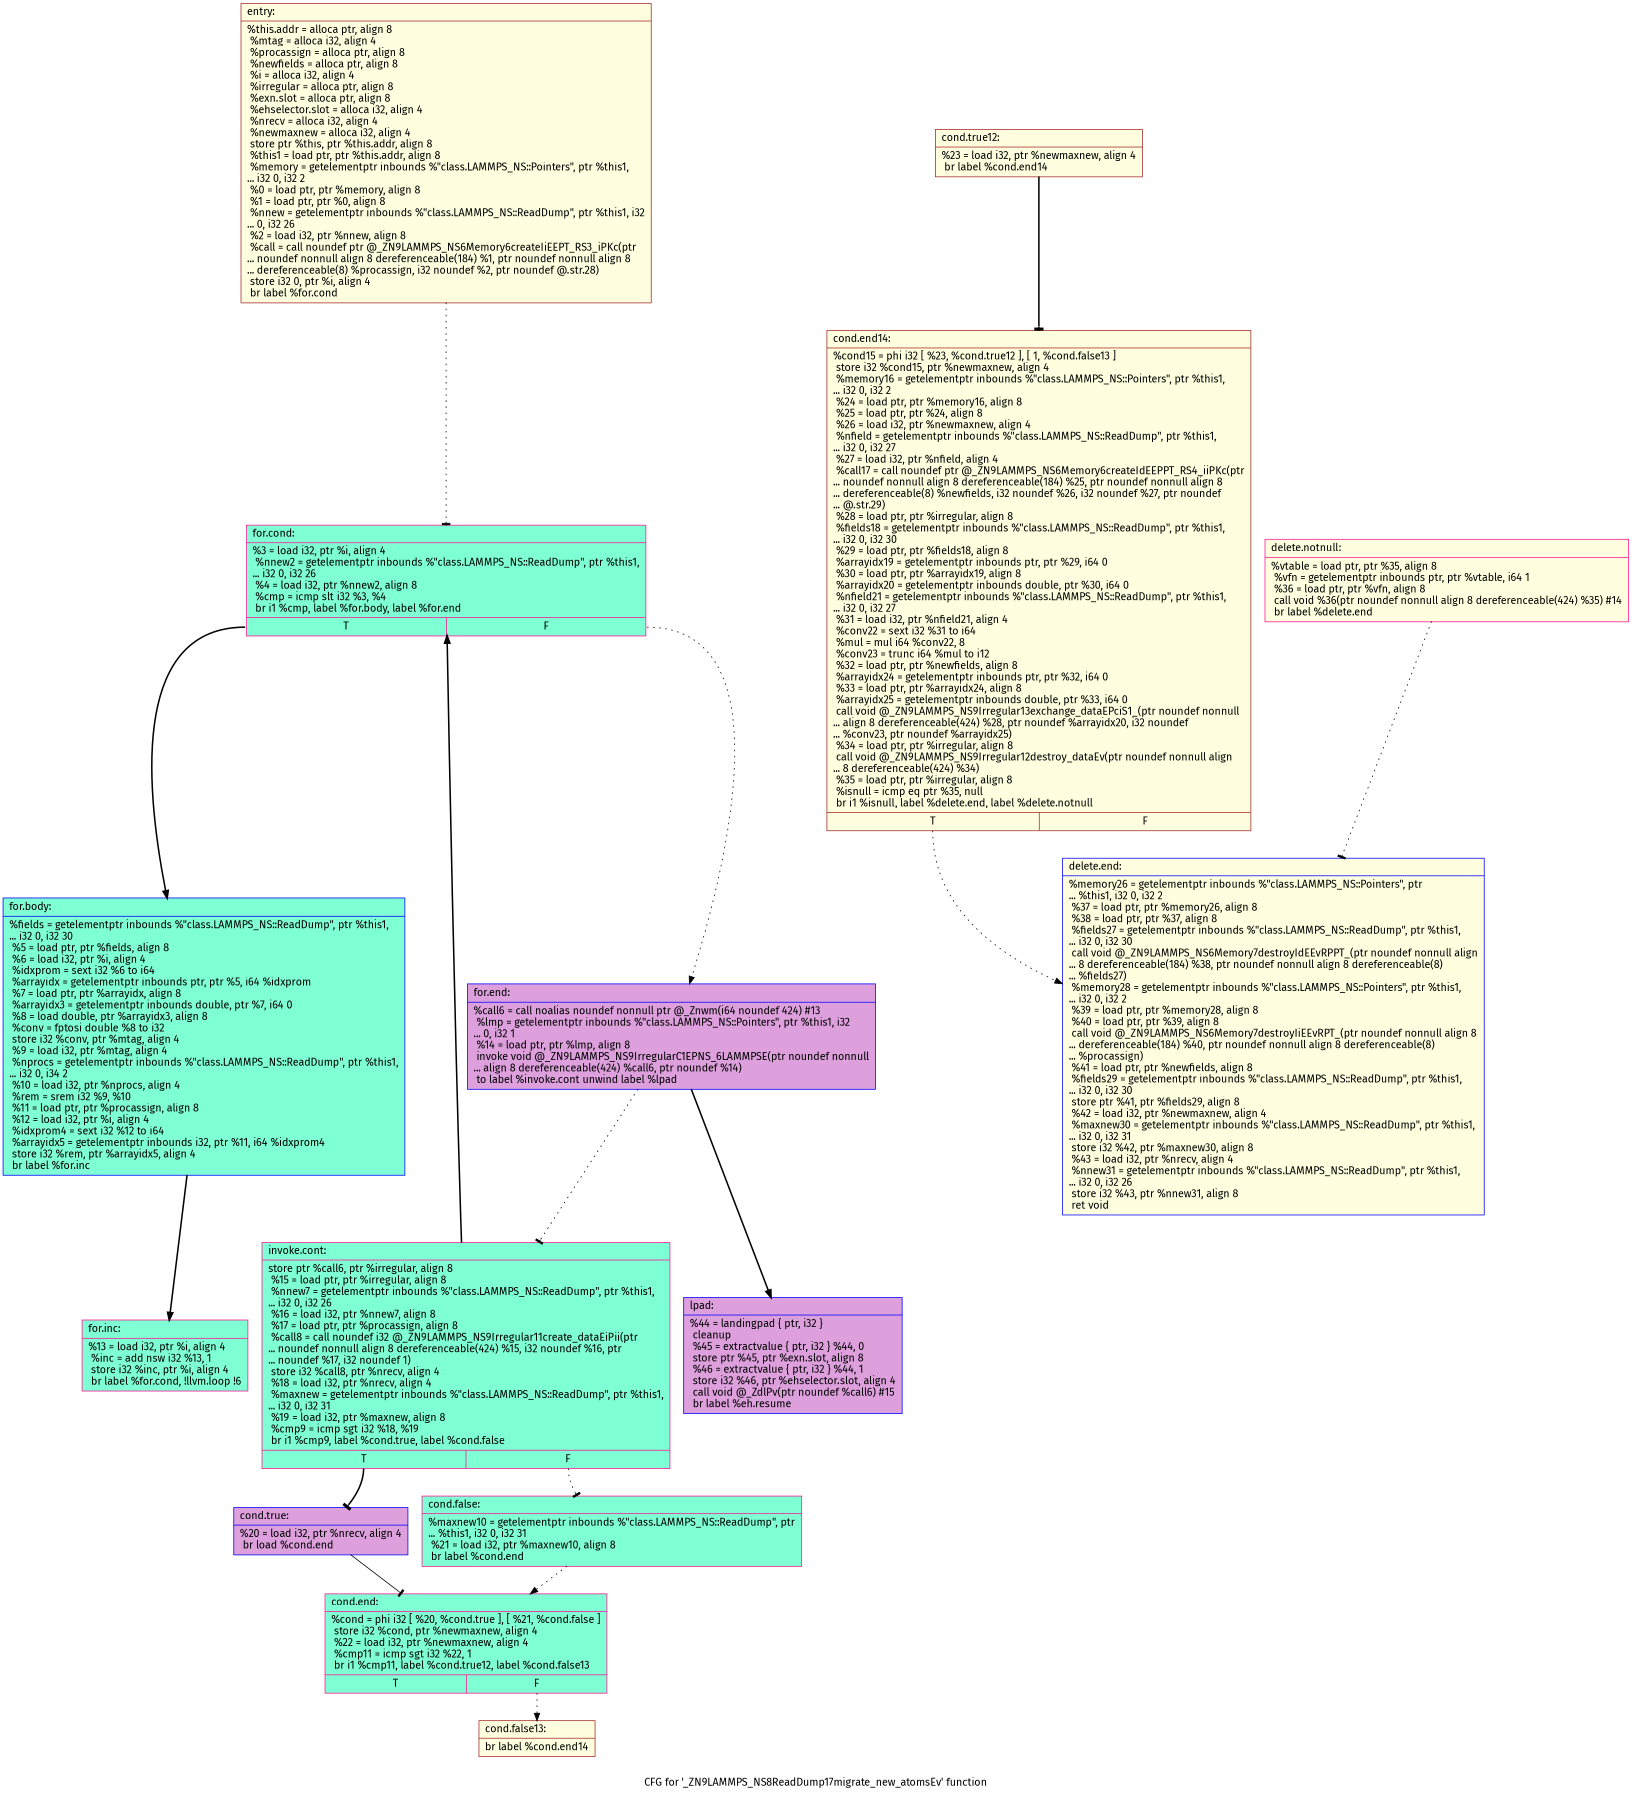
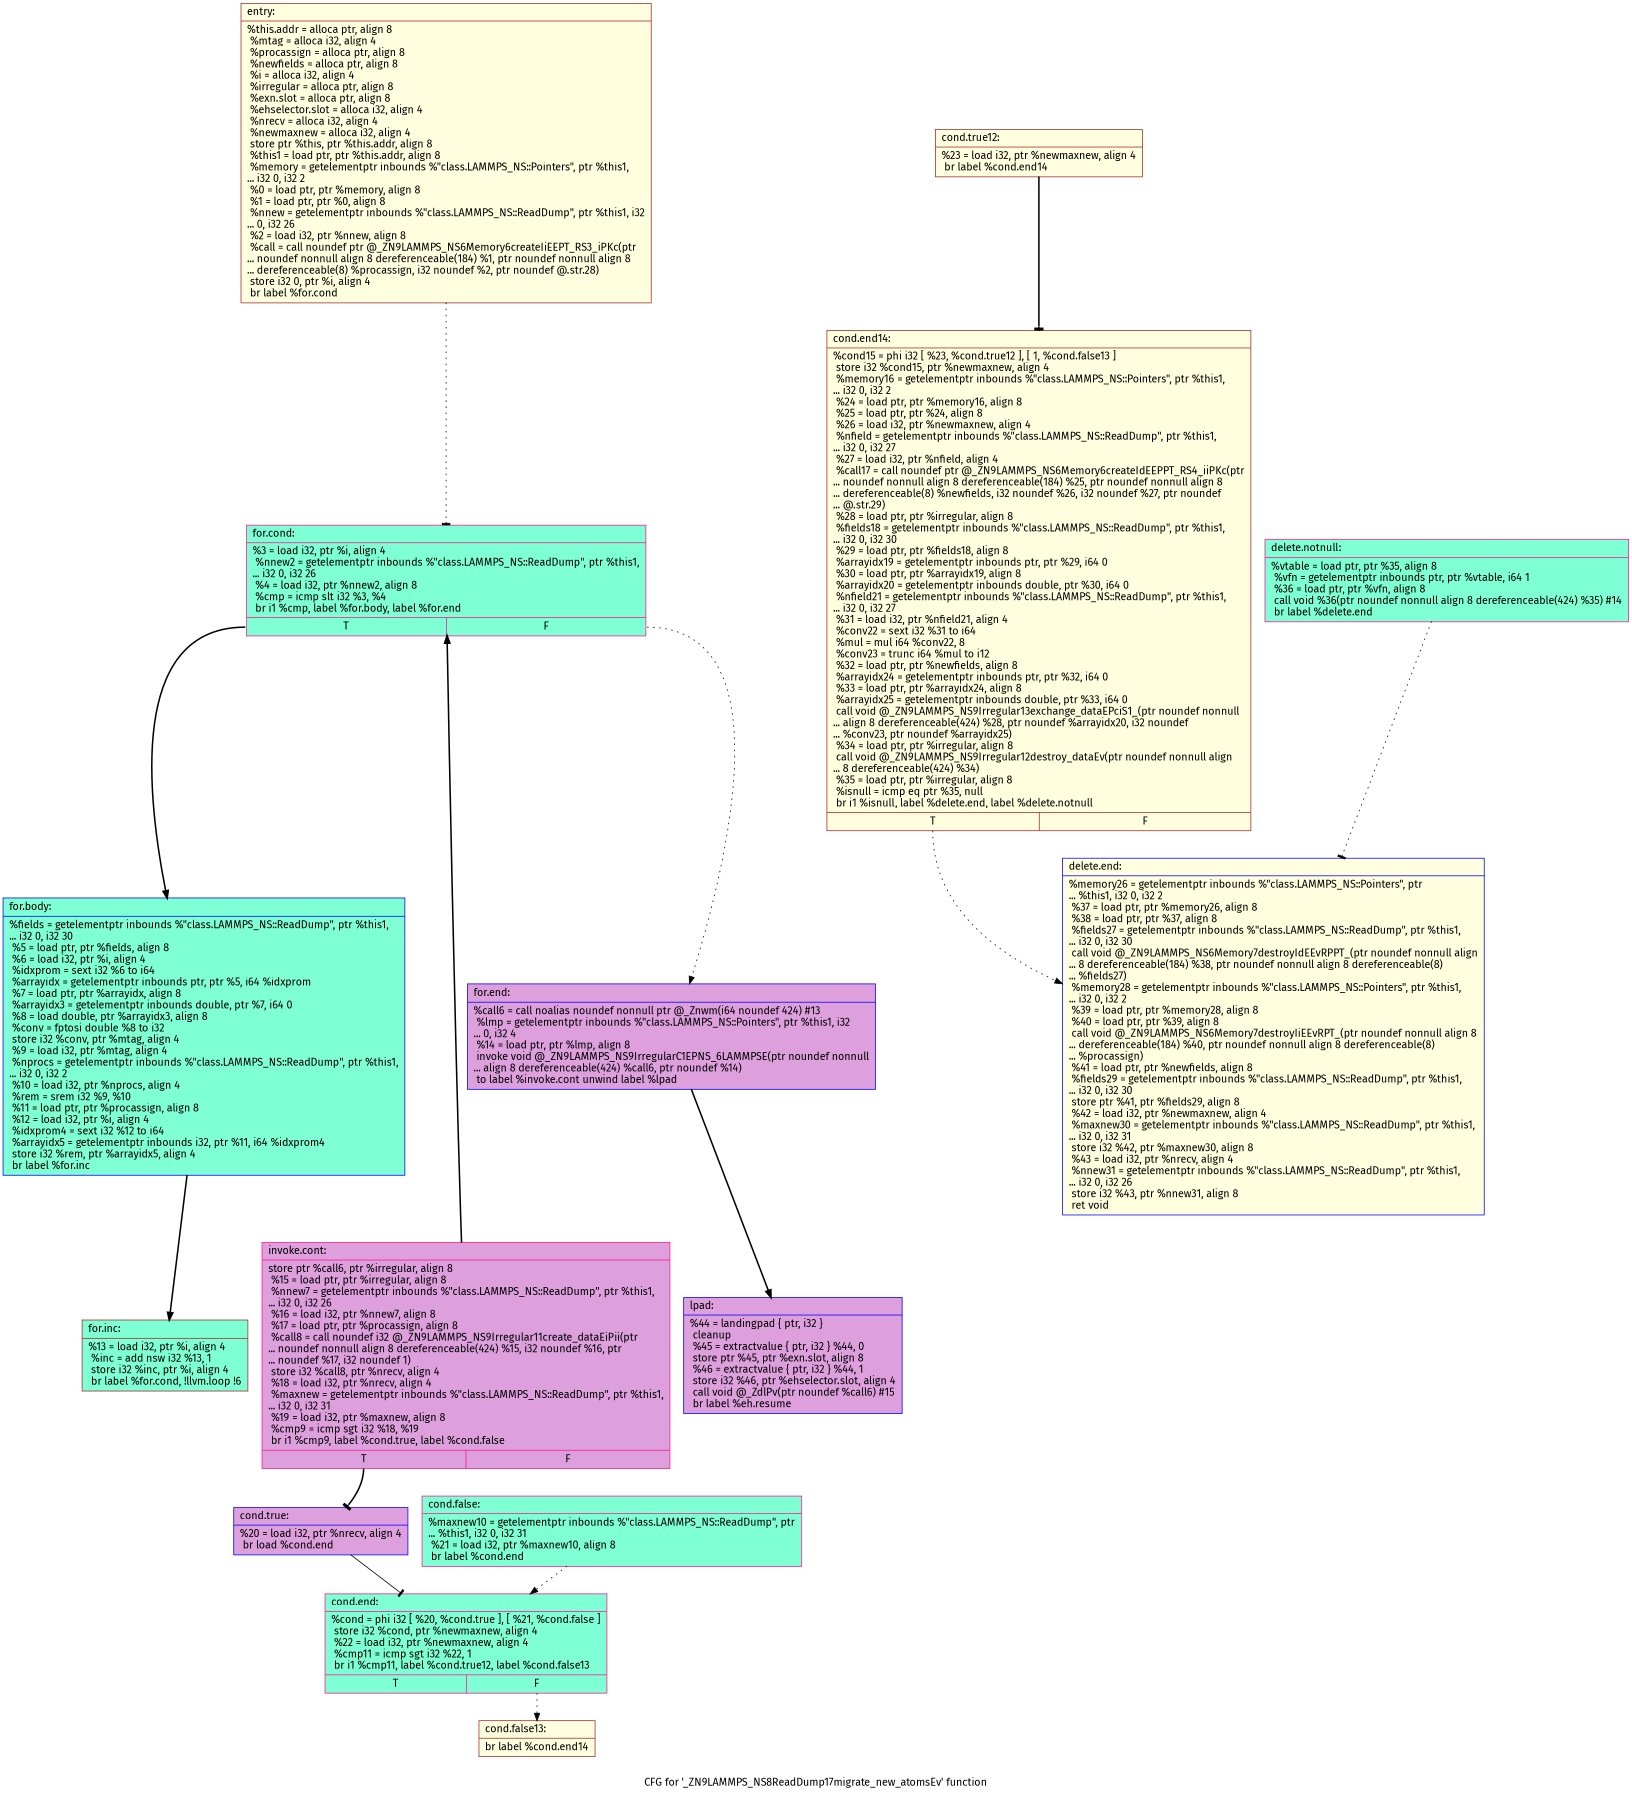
(1447, 581) -> (1447, 581)
(495, 1034) -> (495, 1034)
(39, 1074) -> (38, 1074)
(589, 1164) -> none
(165, 1356) -> (165, 1356)
(466, 1356) -> (466, 1356)
(570, 1481) -> none
